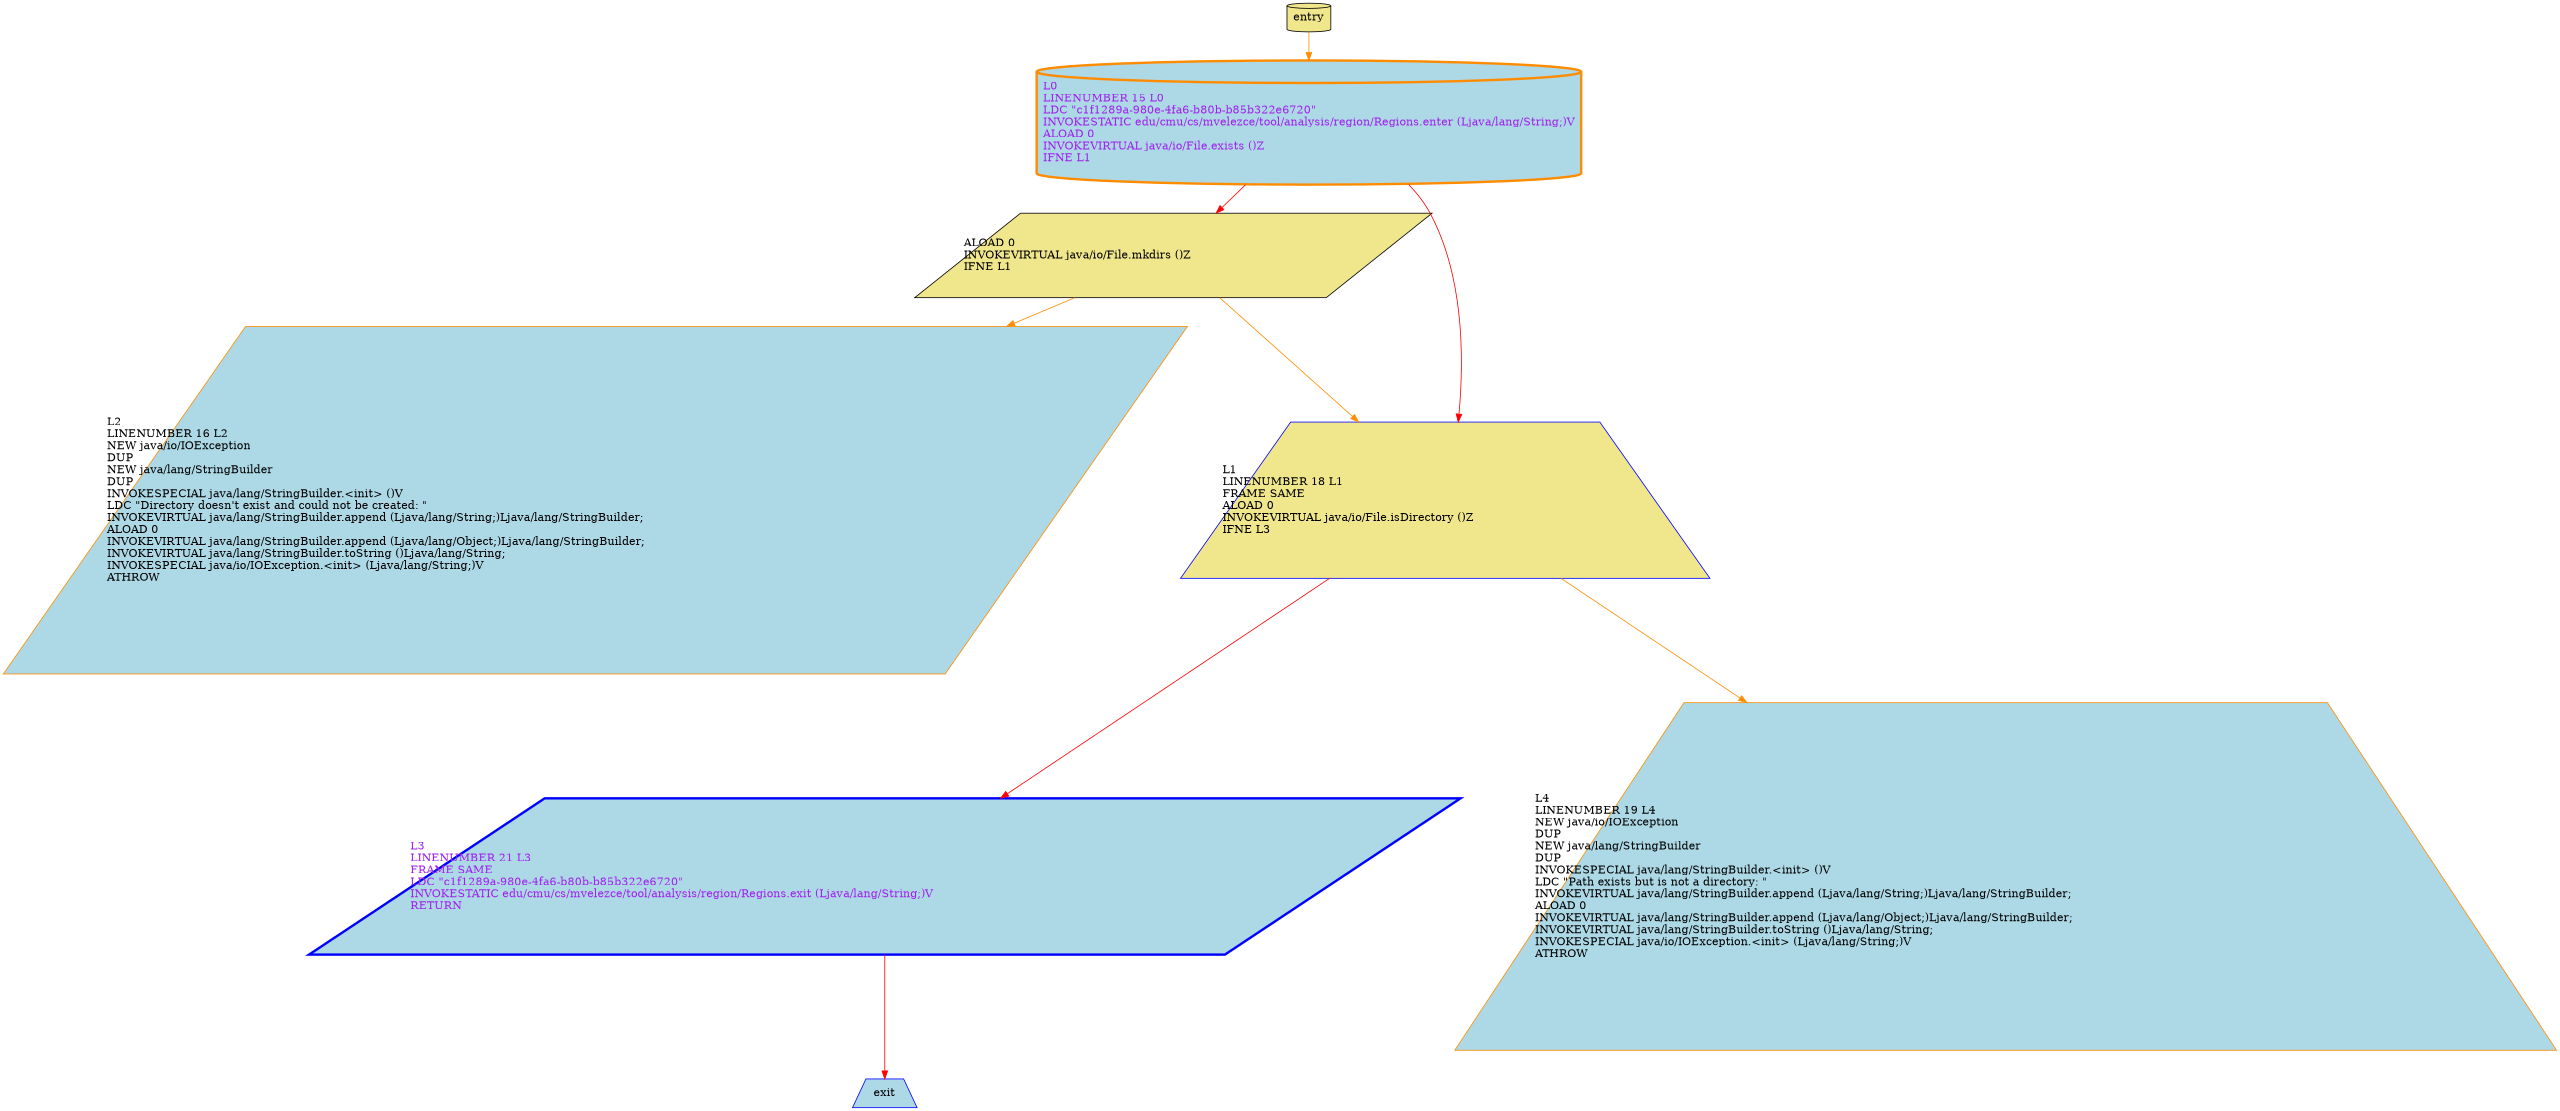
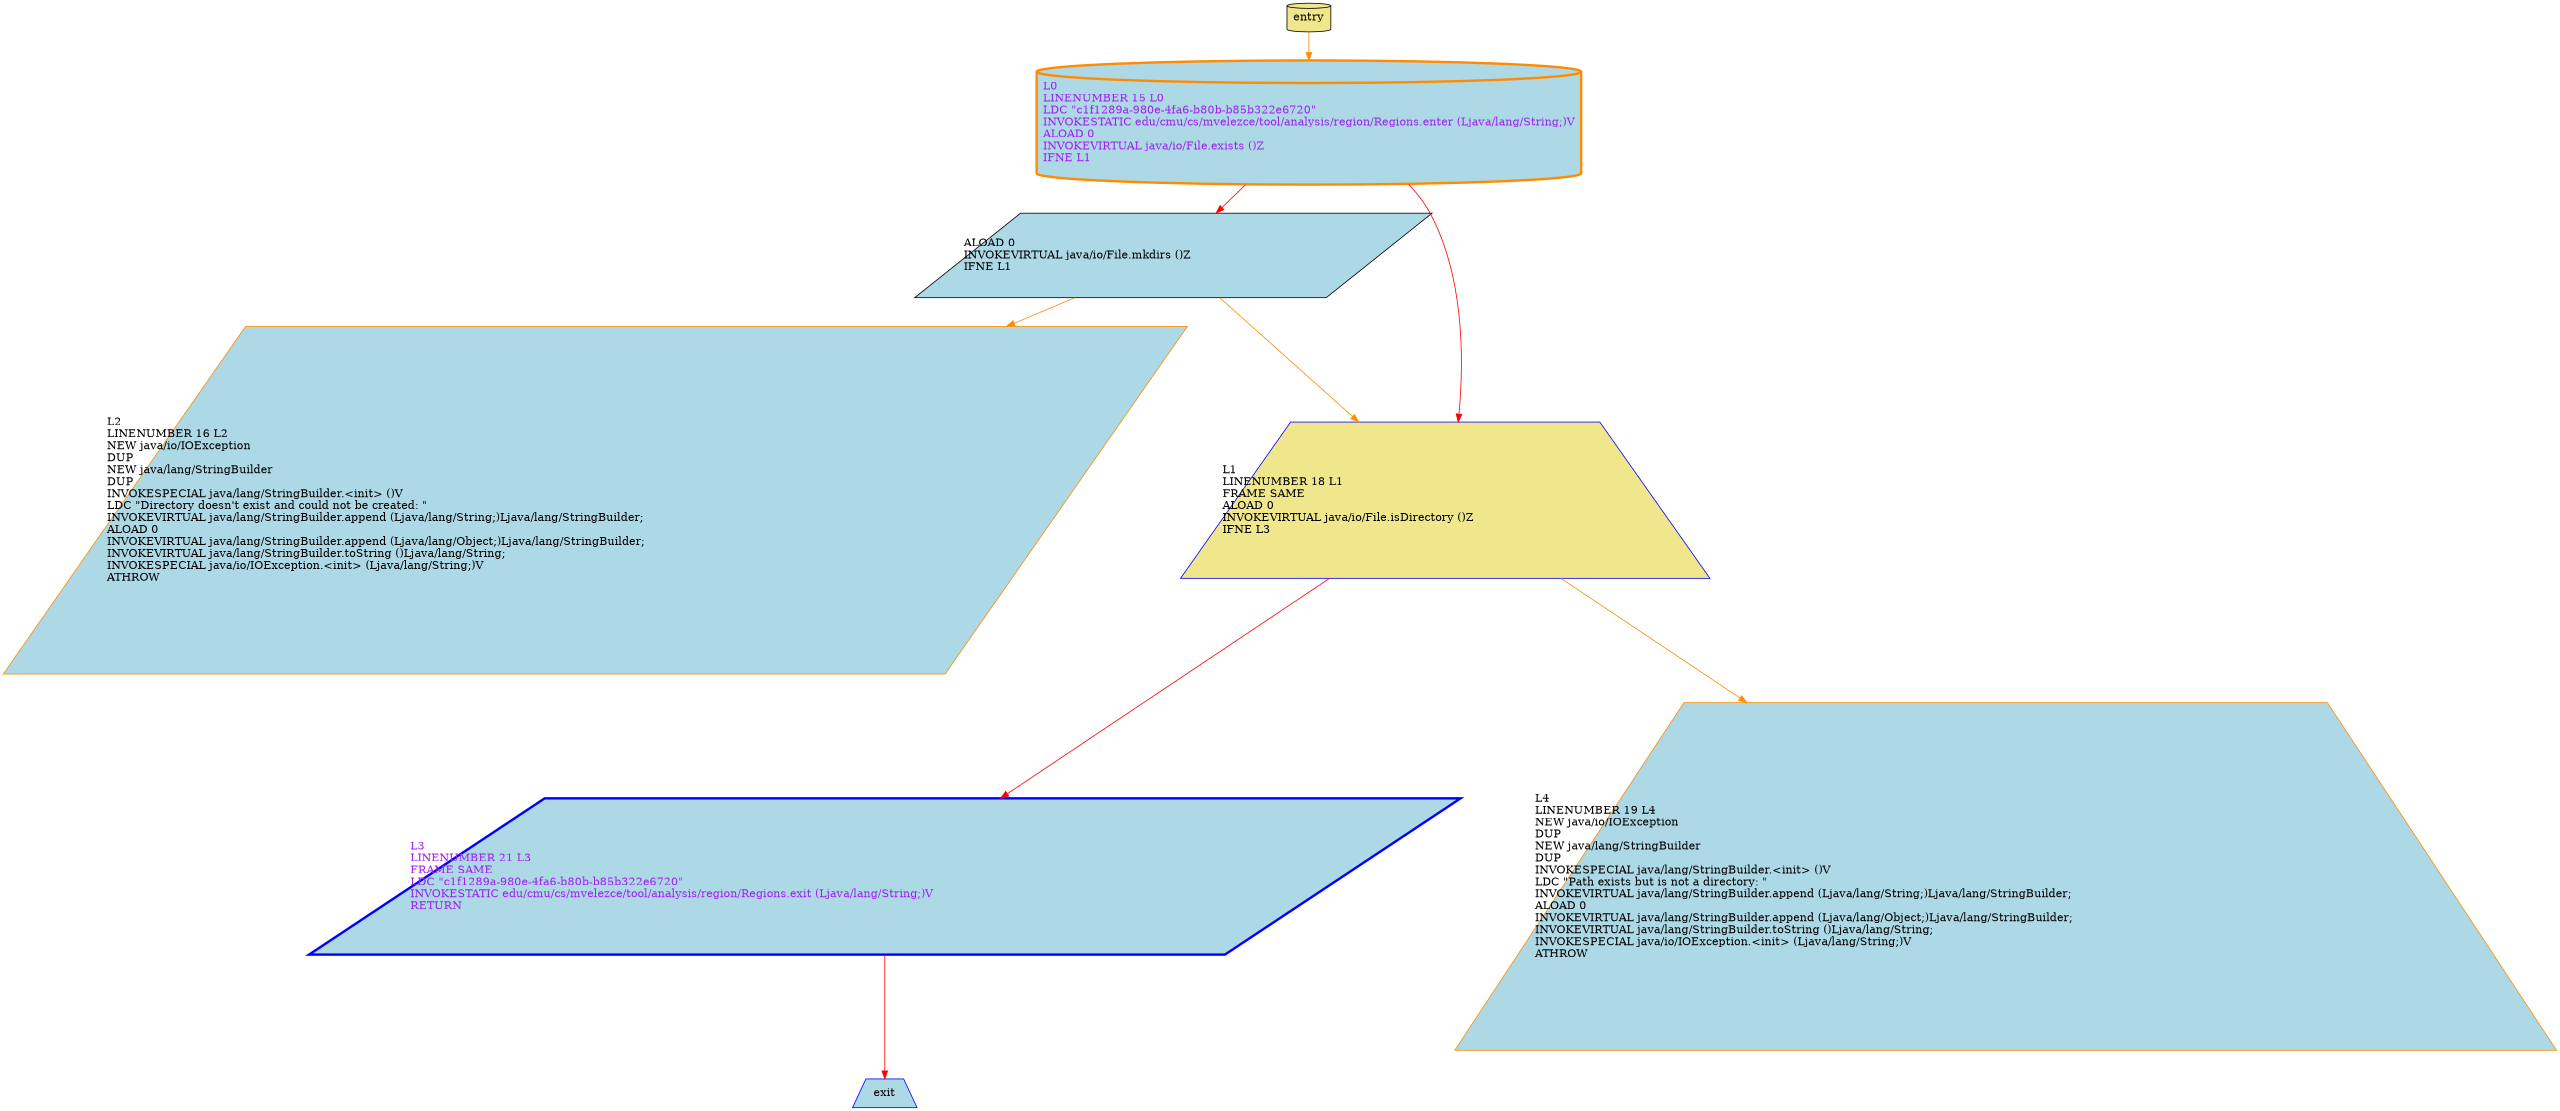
(1173, 255) -> (1173, 255)
